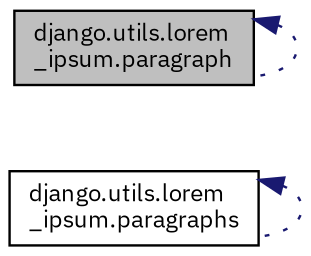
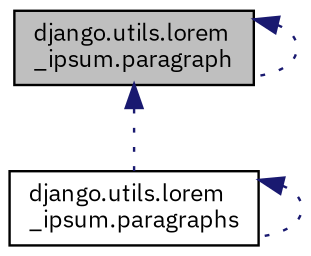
none -> (134, 140)
